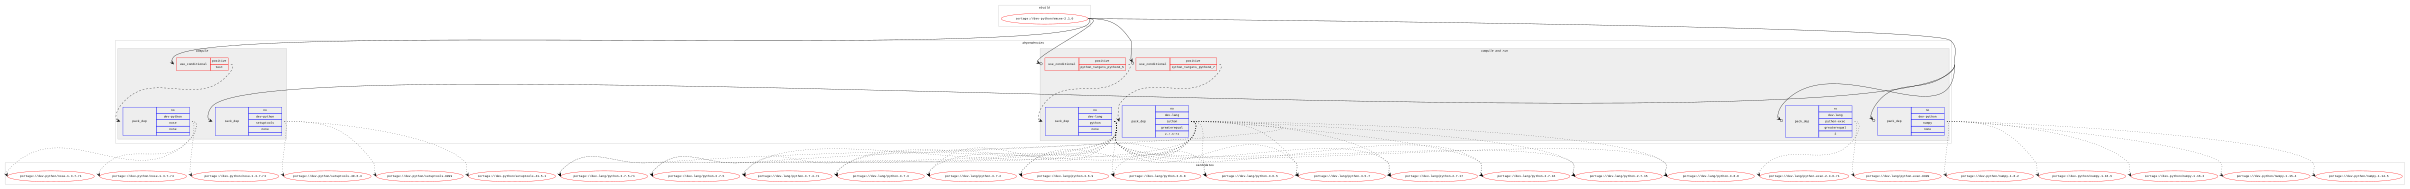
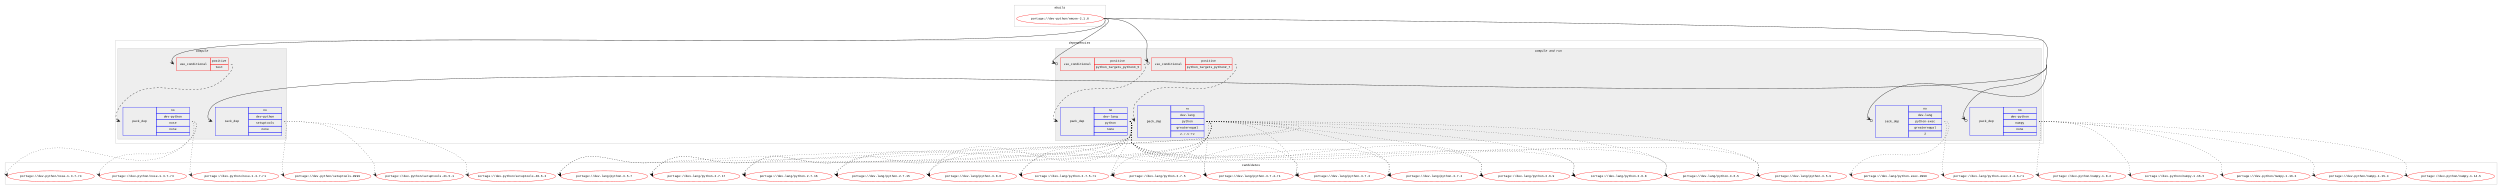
none -> (1803, 176)
